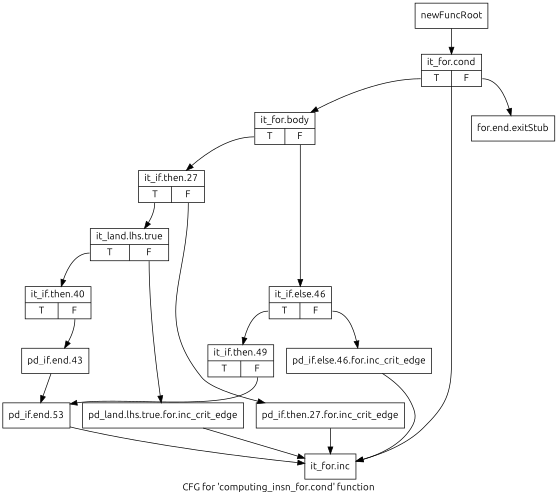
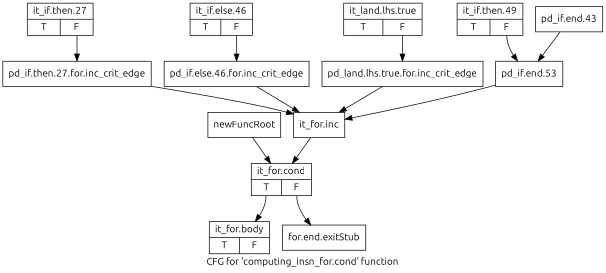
(220, 146) -> none
(300, 212) -> none
(153, 213) -> none
(451, 296) -> (304, 148)
(58, 303) -> none
(252, 320) -> none
